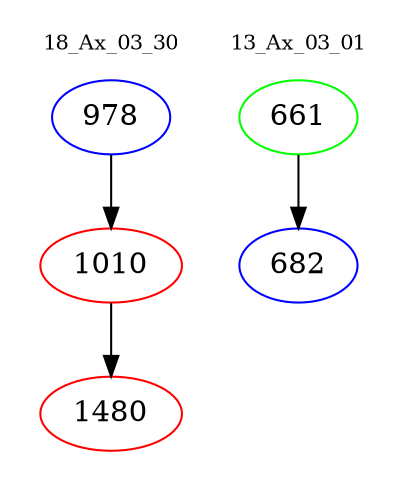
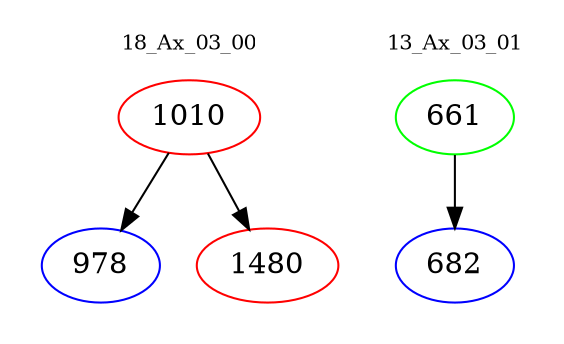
(111, 44) -> (189, 44)
(111, 181) -> (151, 183)
